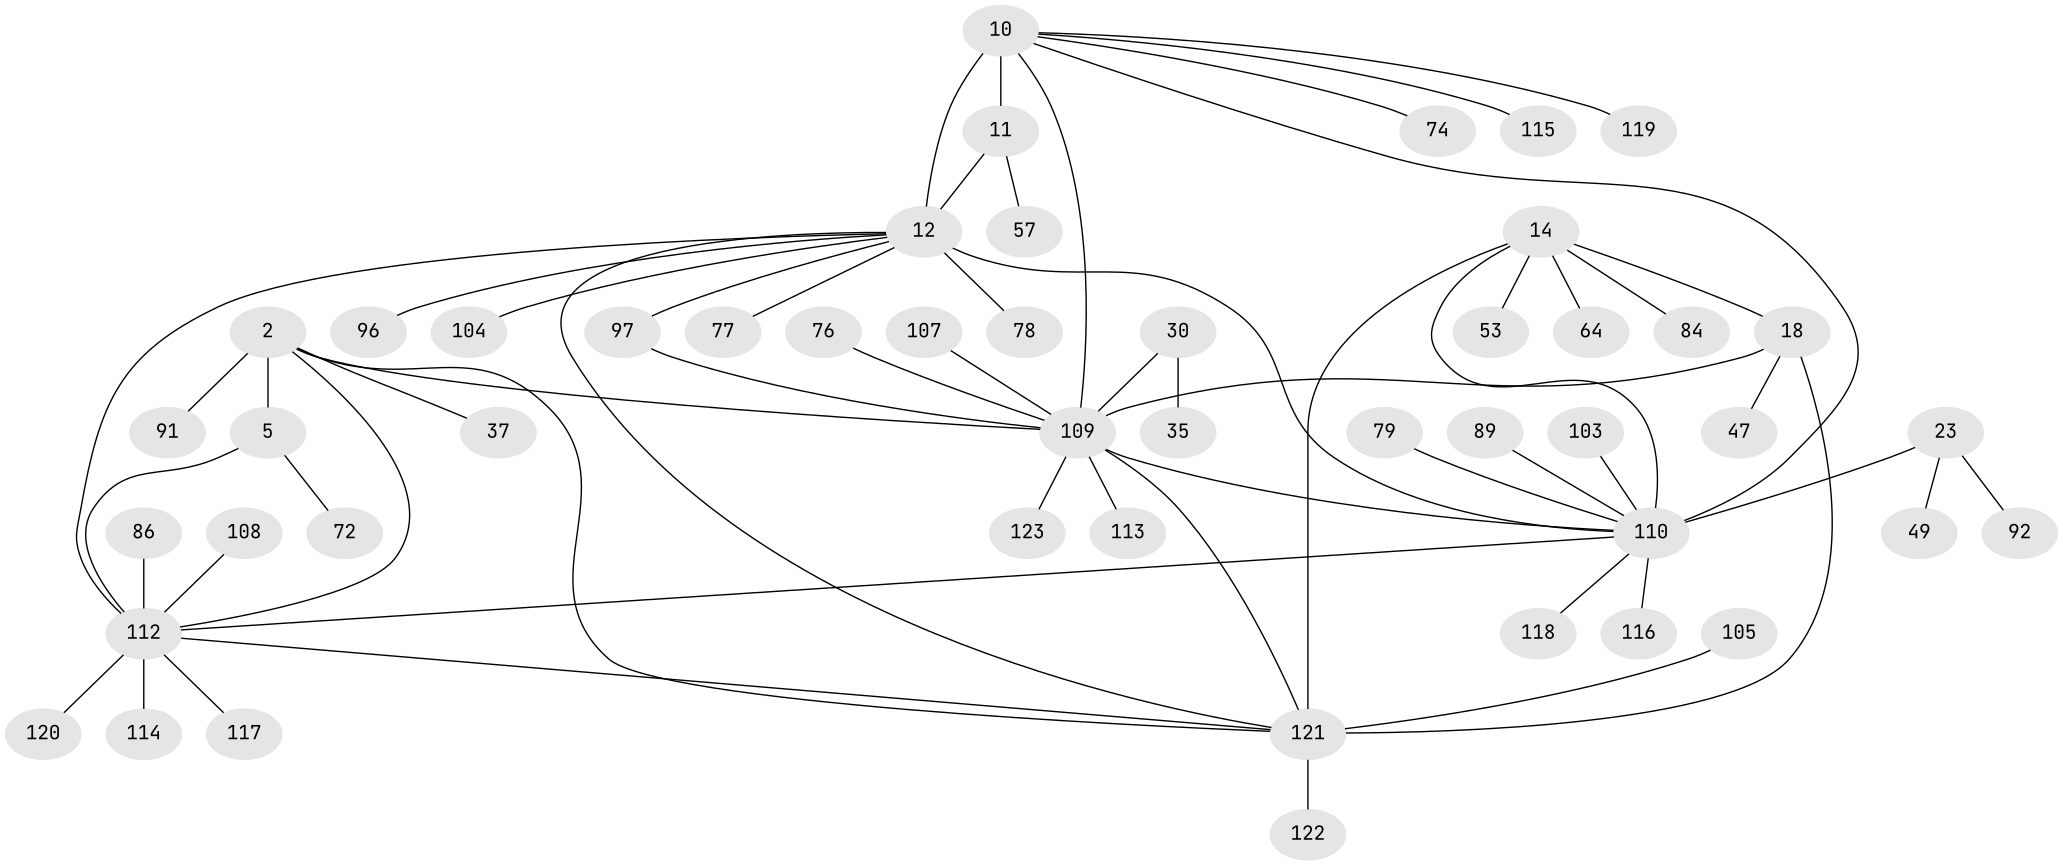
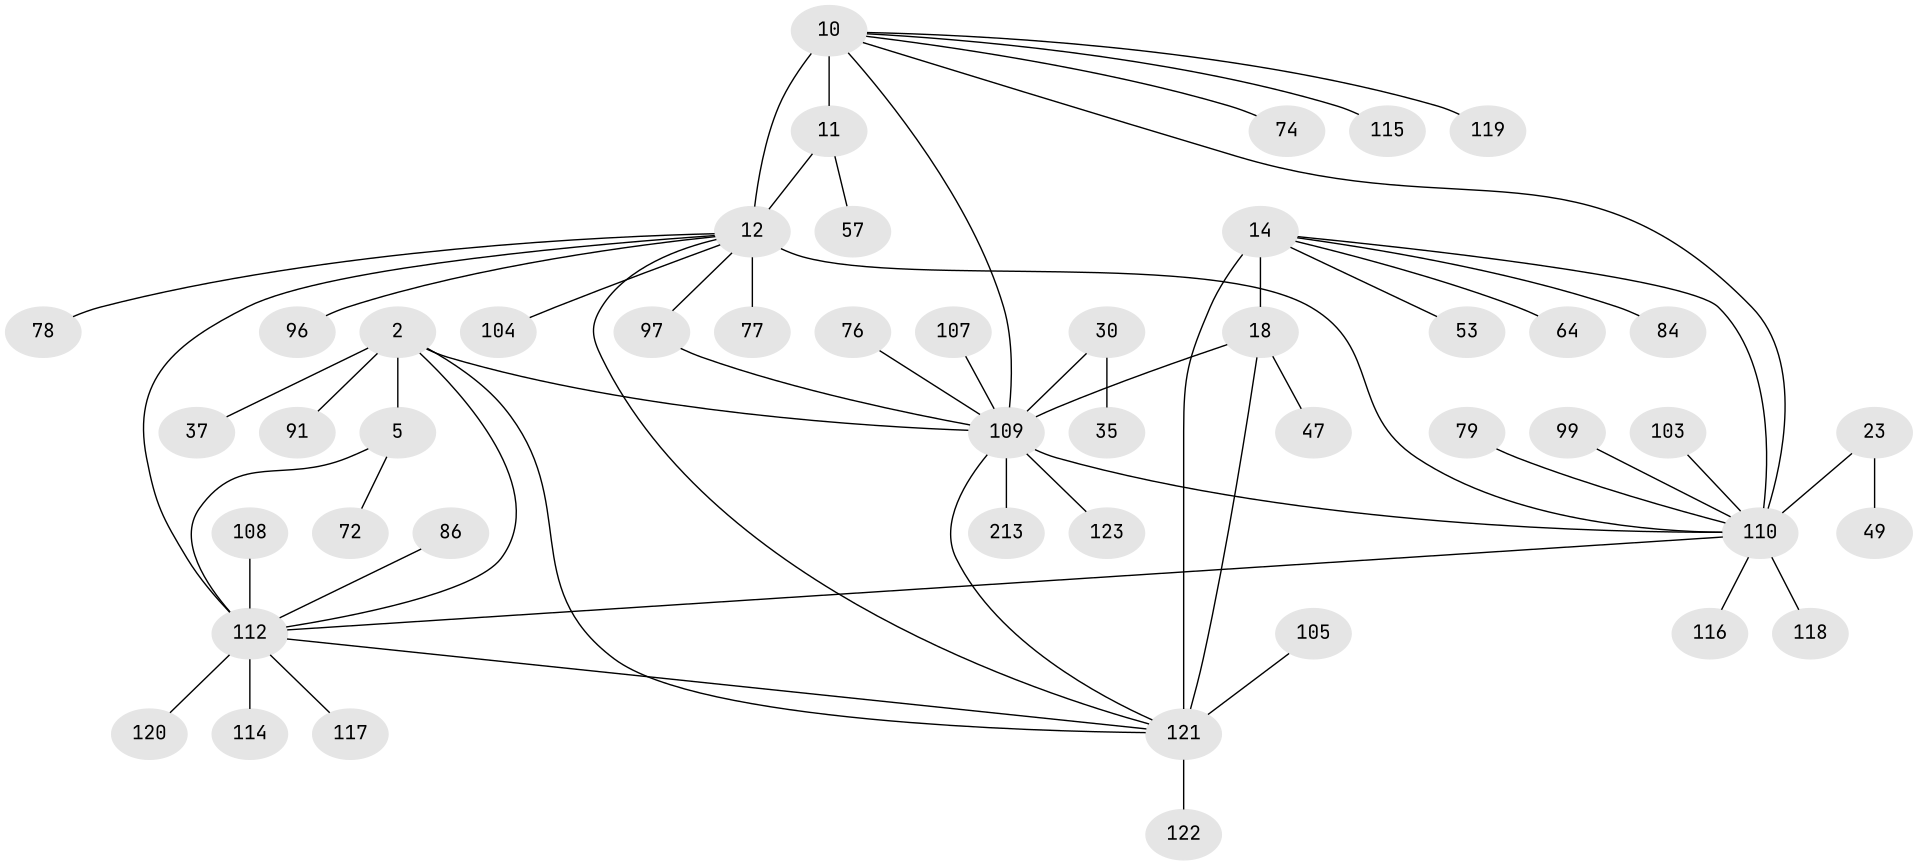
(1485, 433) -> (1568, 433)
(1128, 533) -> (1006, 533)
(2020, 533) -> none
